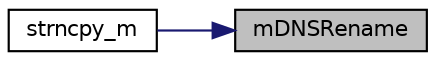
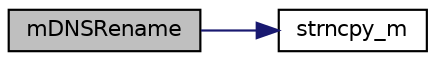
(185, 30) -> (229, 30)
